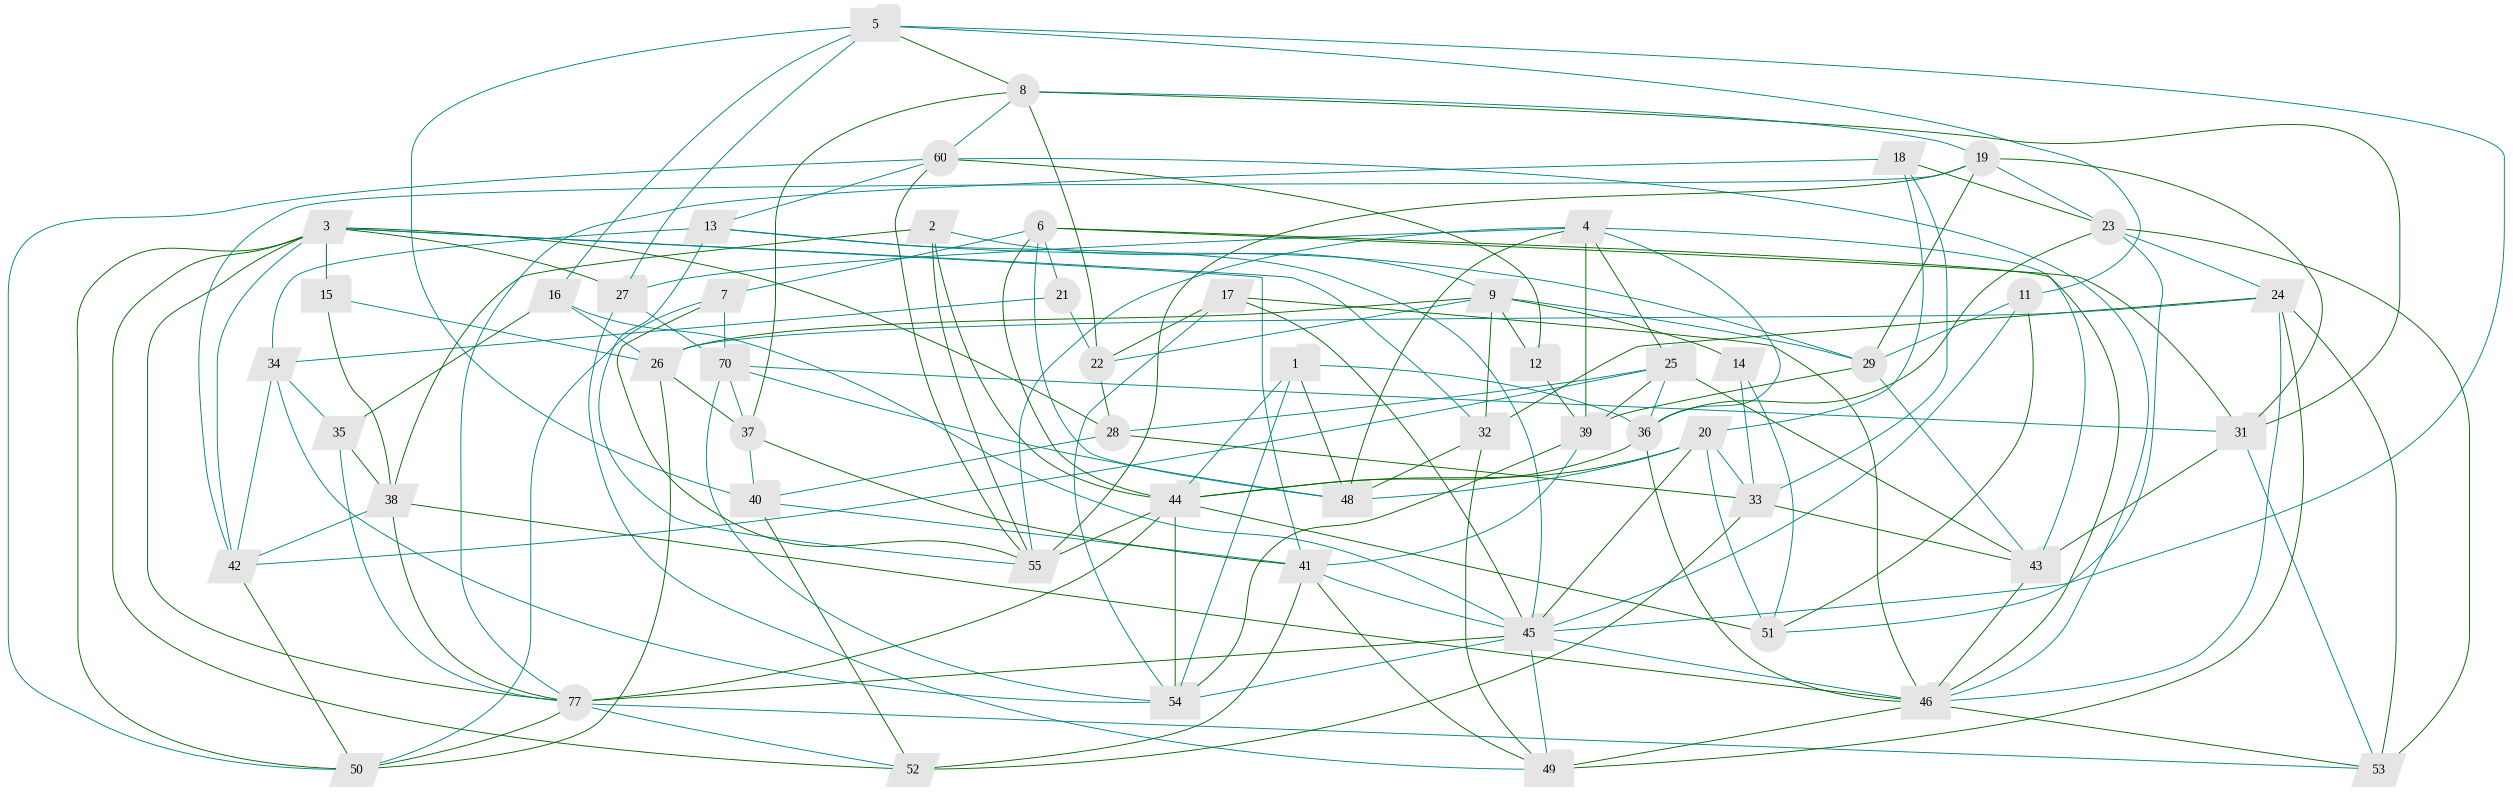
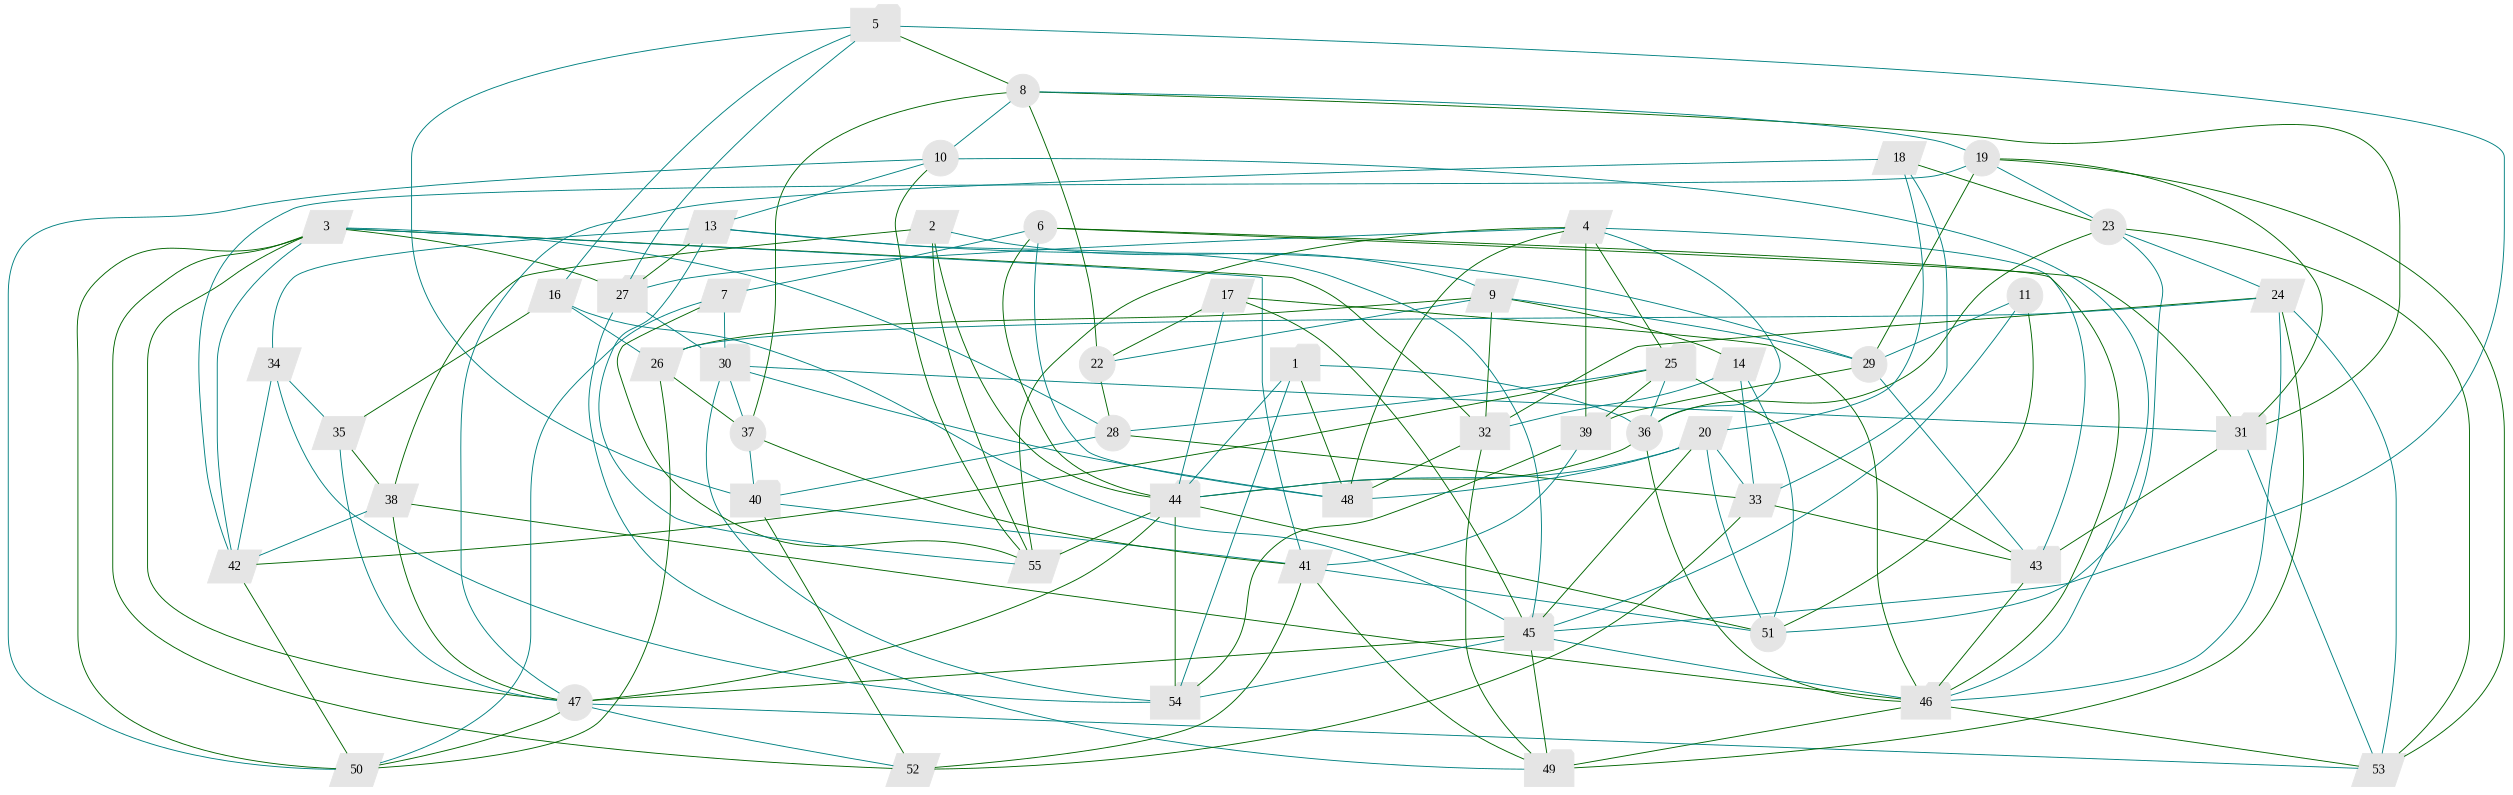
(1602, 77) -> none
(940, 158) -> (940, 158)
(1415, 209) -> (2457, 316)
(933, 258) -> (933, 258)
none -> (664, 263)
(1235, 265) -> (1182, 281)
(717, 268) -> (717, 268)
(326, 296) -> none
(1062, 296) -> none
(725, 364) -> (725, 364)
(1535, 364) -> none
none -> (1638, 400)
(1441, 478) -> (1441, 478)
(955, 493) -> (955, 493)
(1077, 504) -> (1201, 398)
(2396, 517) -> (2396, 517)
(1413, 604) -> (1527, 599)
(1539, 702) -> (1539, 702)
(575, 703) -> (575, 703)
